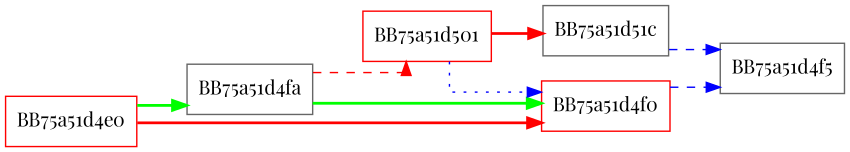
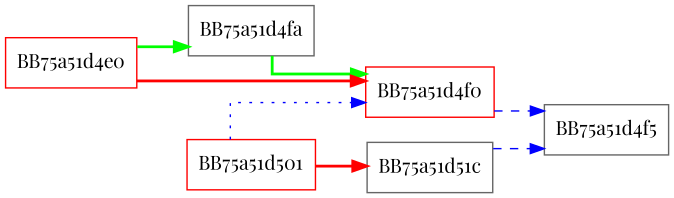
(360, 73) -> none
